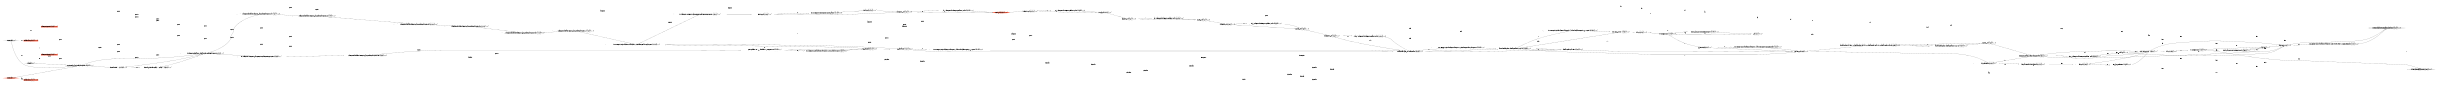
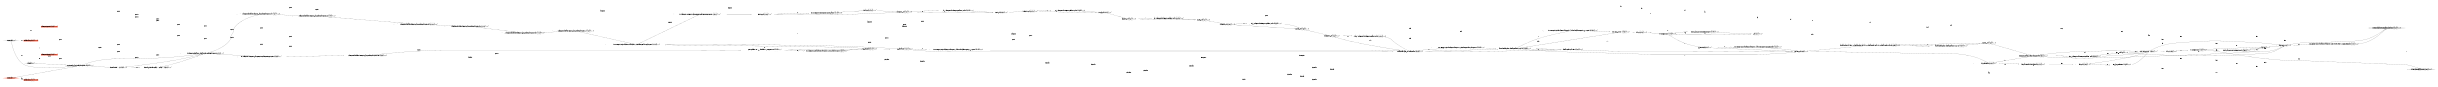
(1001, 13) -> (1001, 13)
